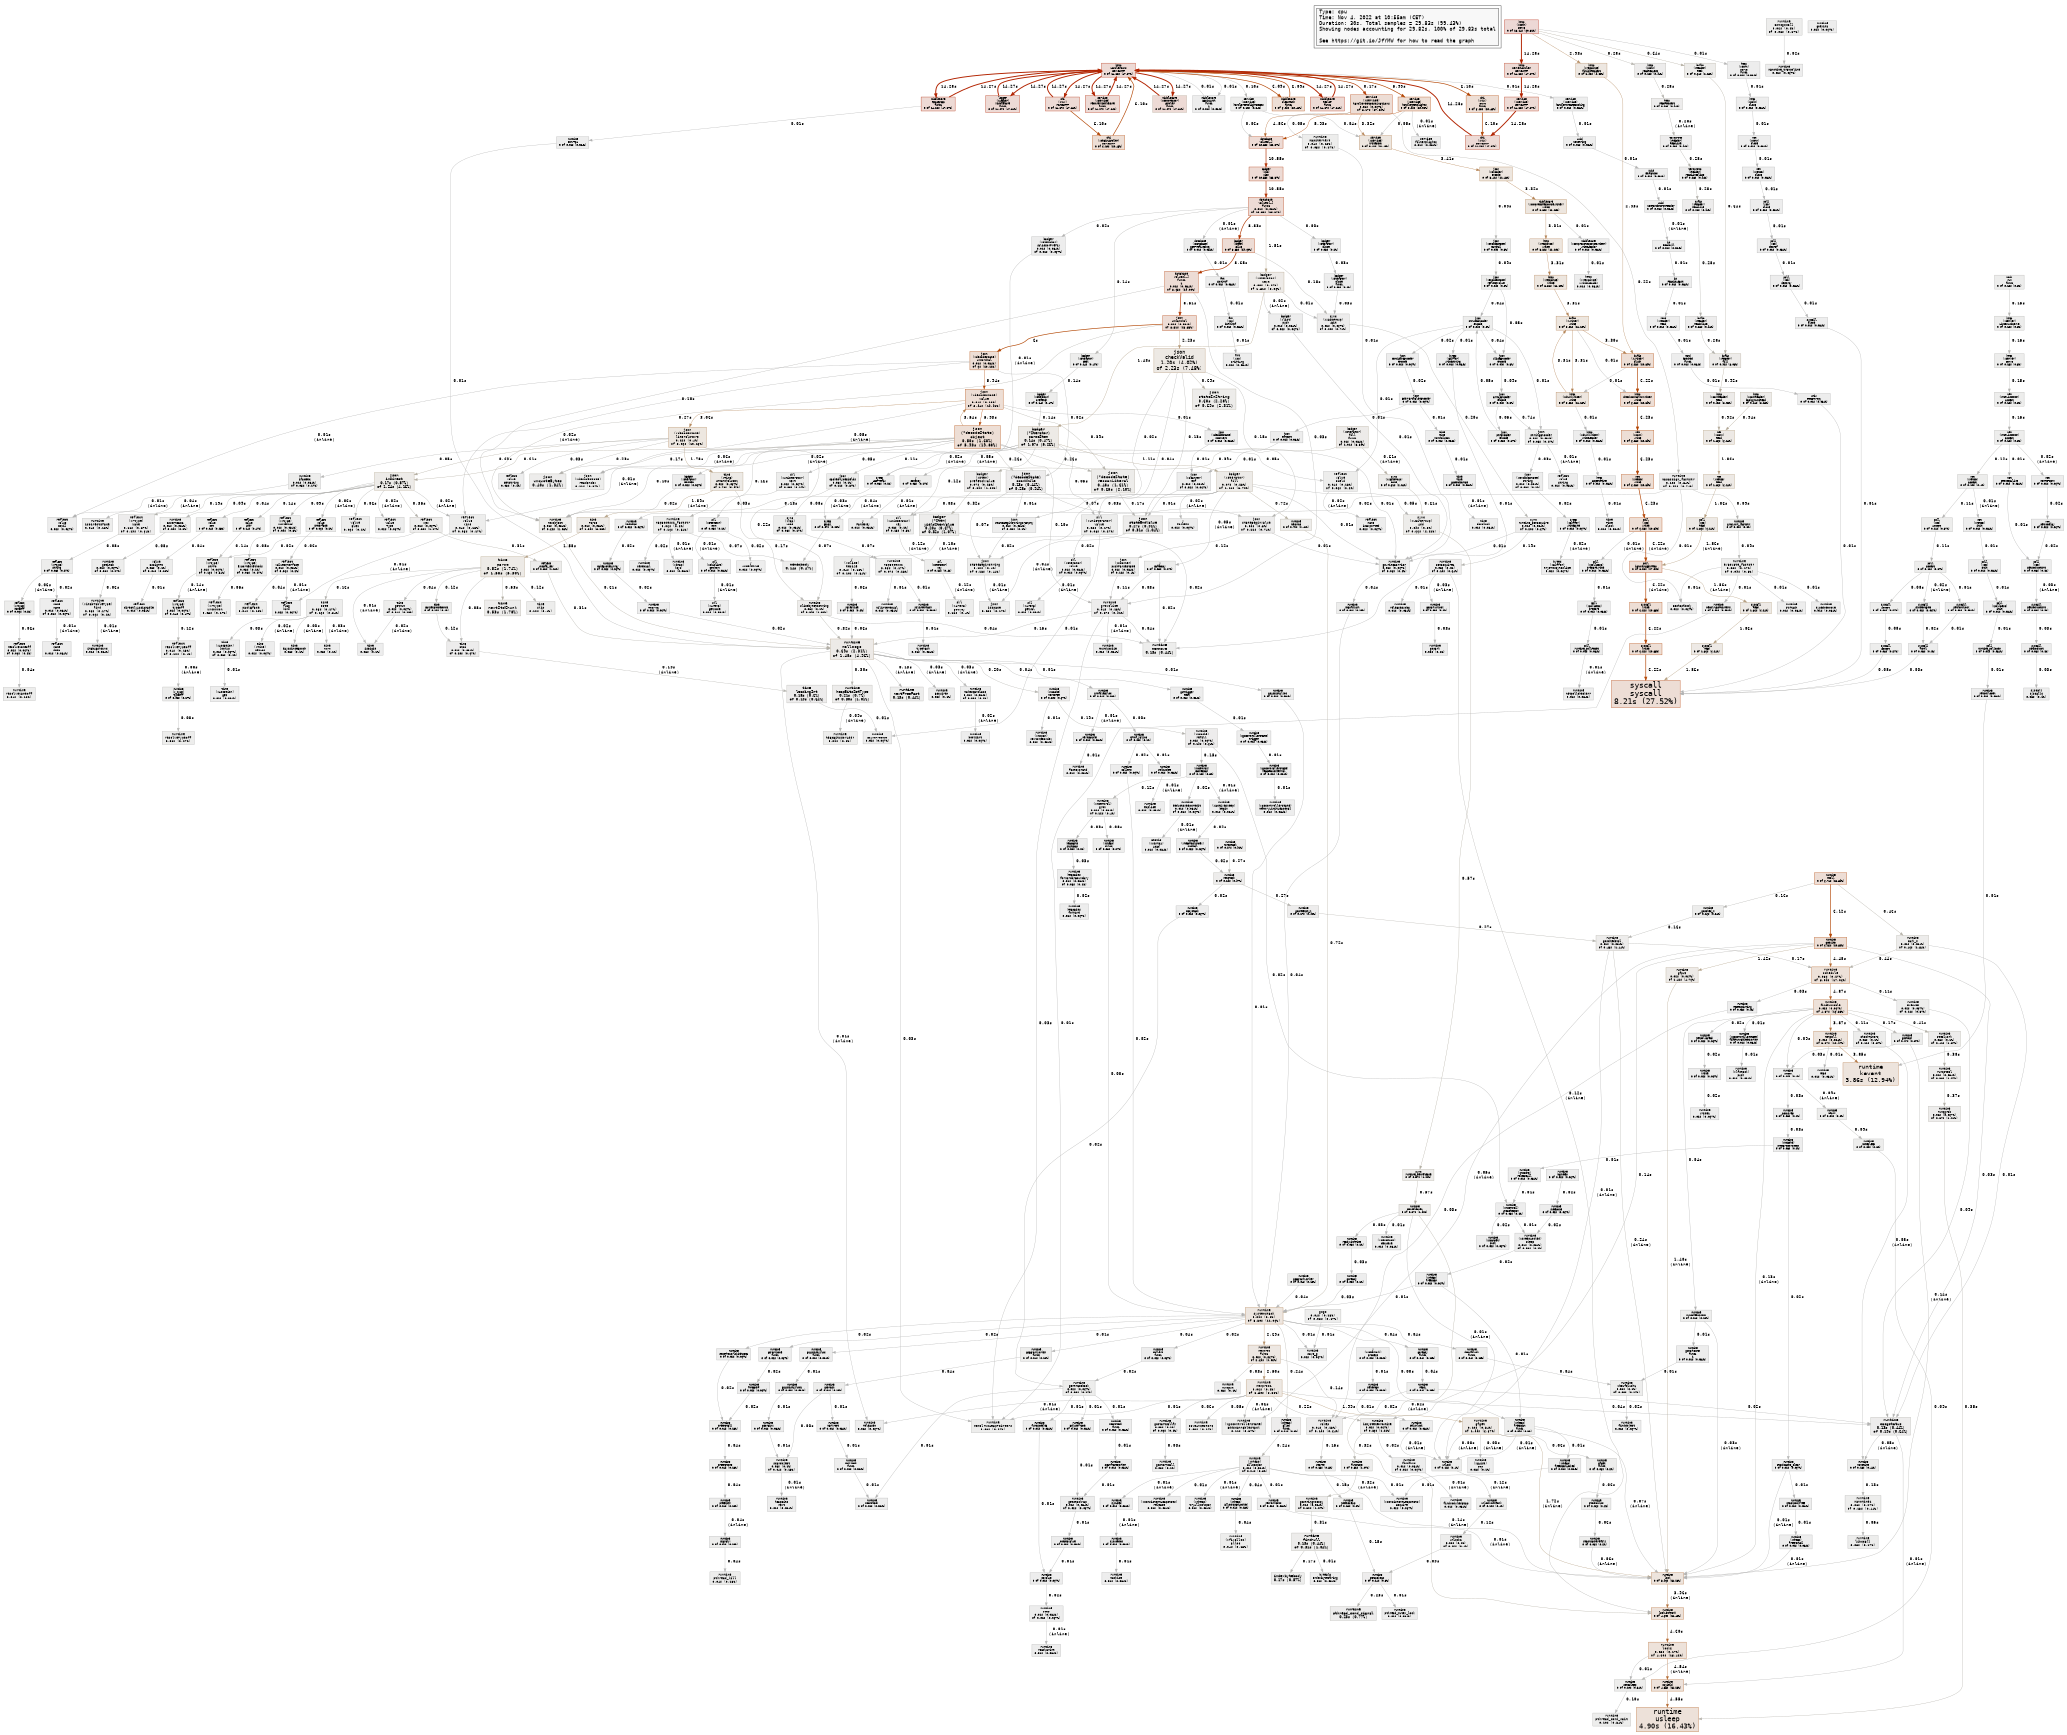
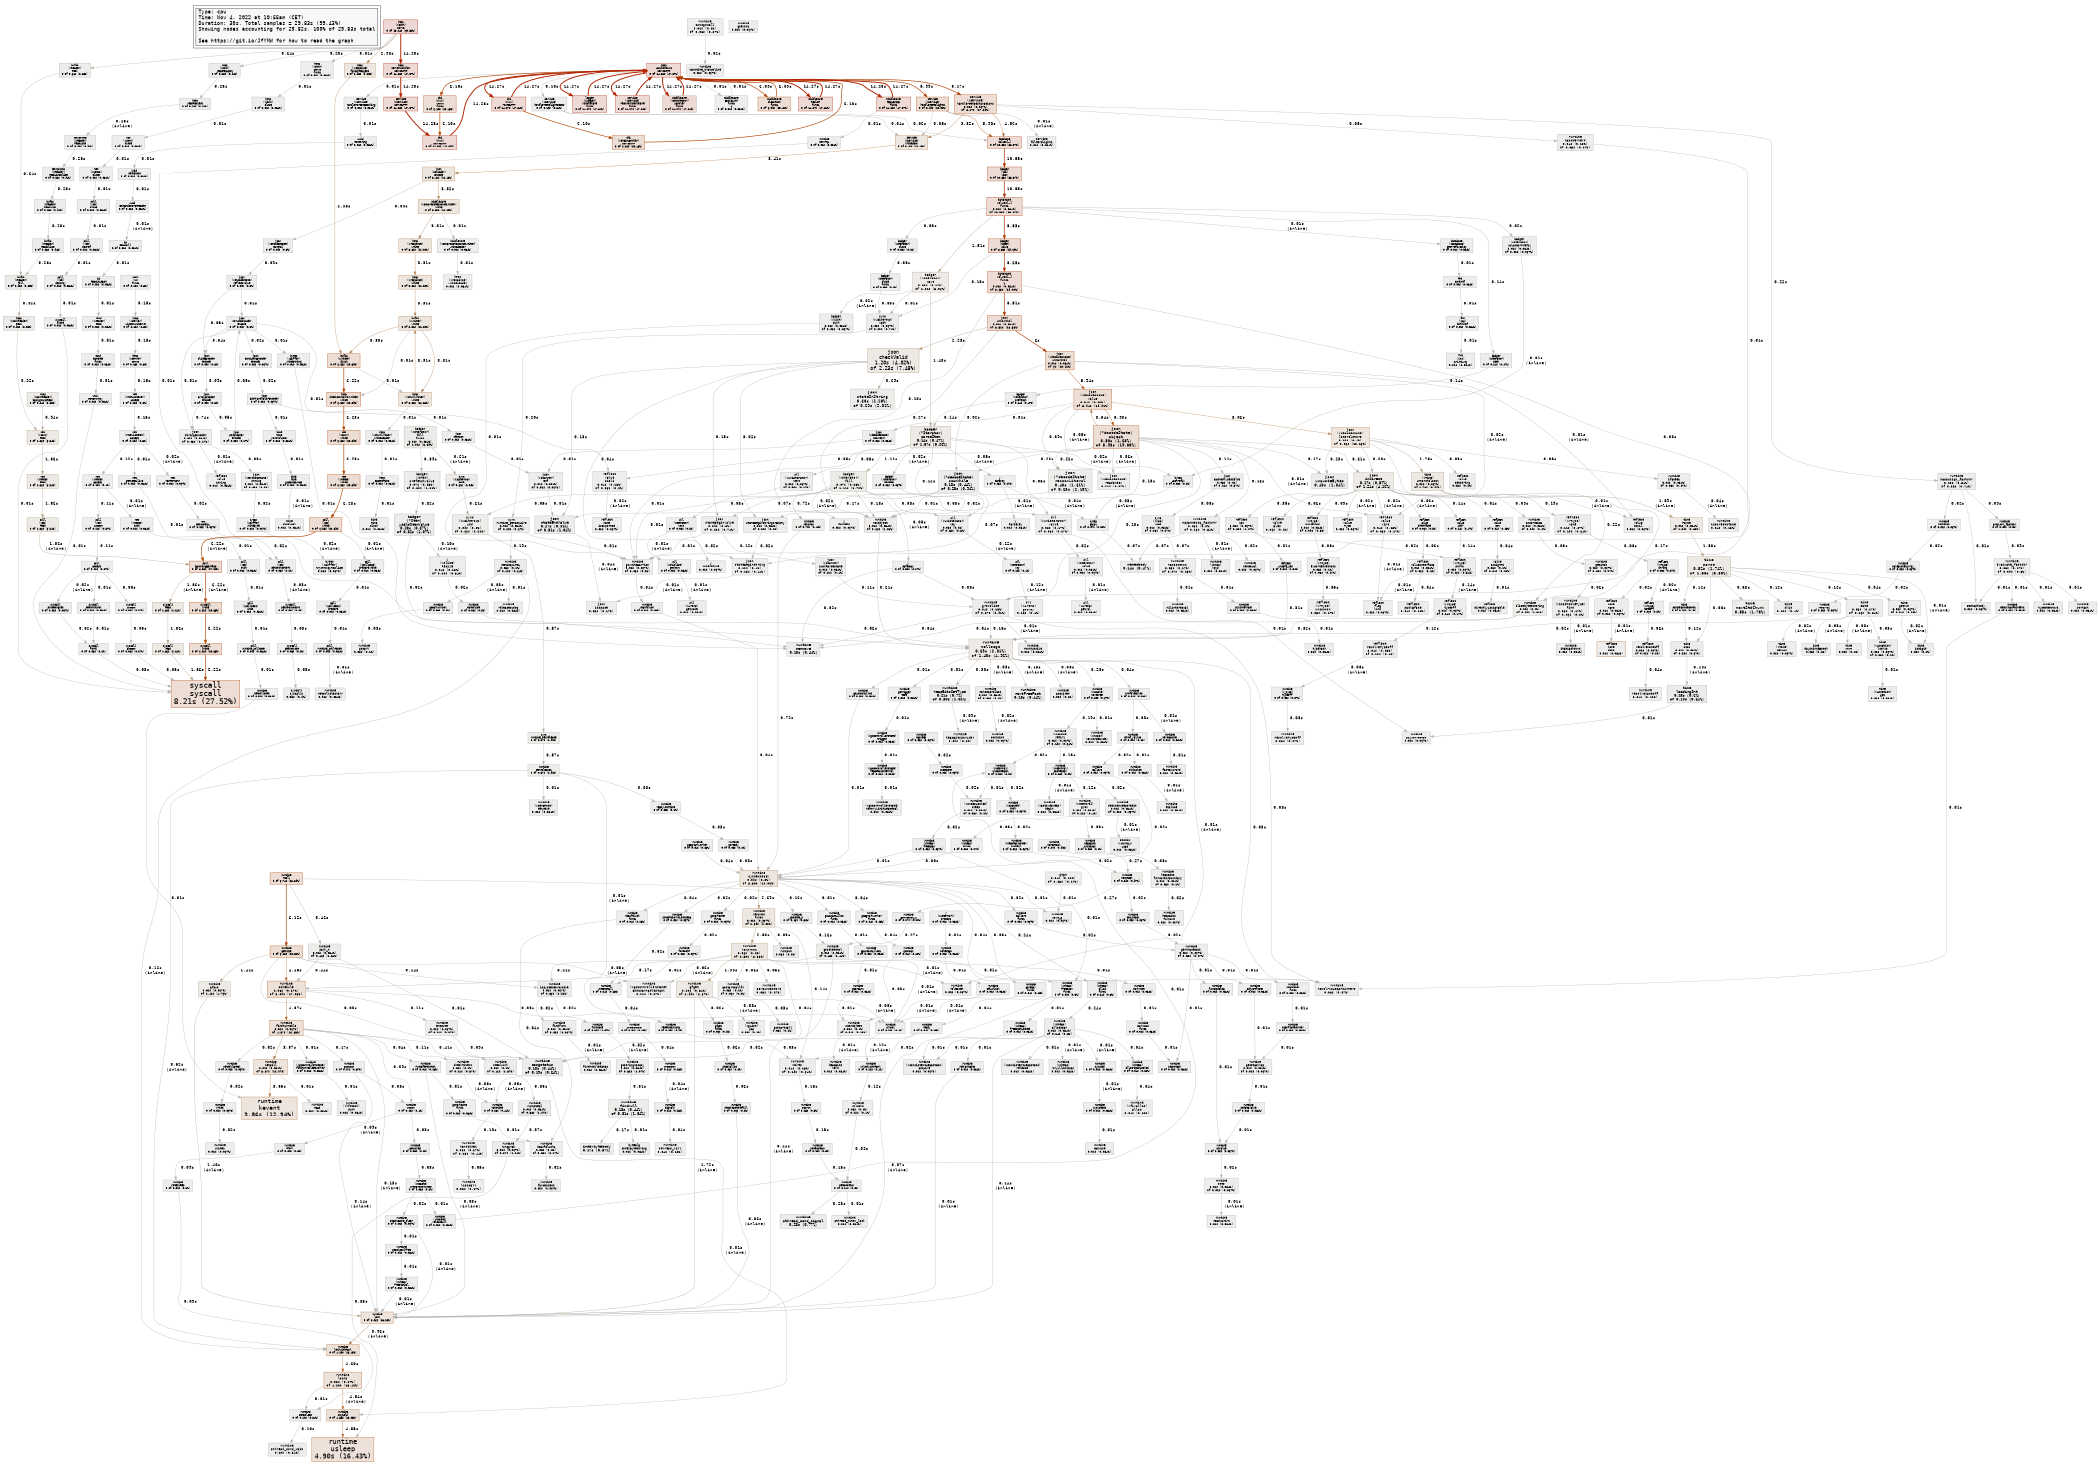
(57, 649) -> (1611, 649)
(1209, 826) -> (1014, 825)
